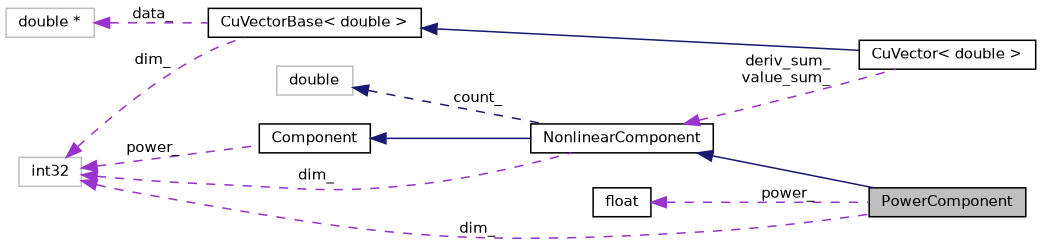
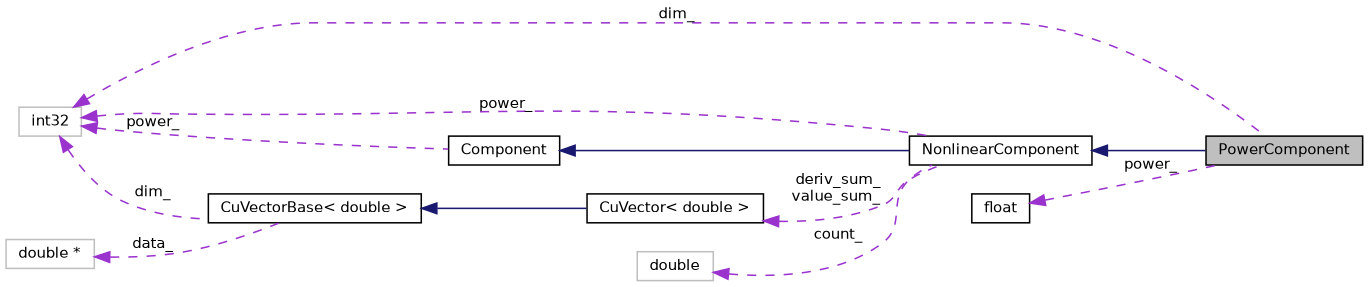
(798, 96) -> (867, 211)
(456, 107) -> (856, 258)
(315, 176) -> (504, 104)
